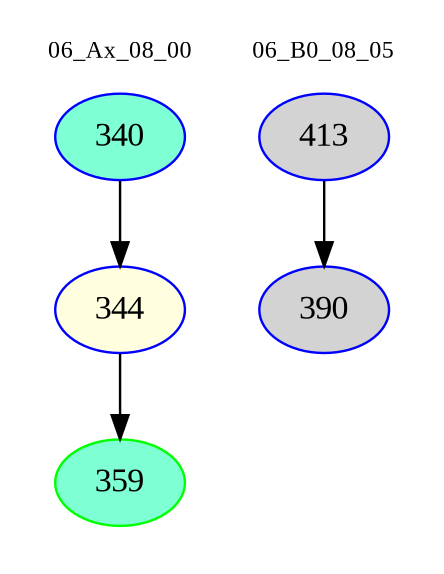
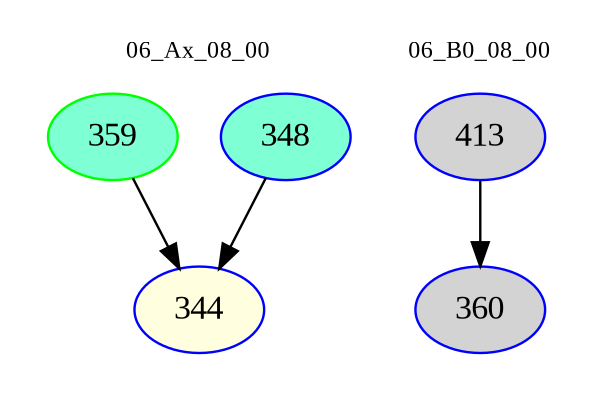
(324, 52) -> (480, 52)
(120, 137) -> (286, 137)
(324, 310) -> (480, 310)
(120, 384) -> (151, 213)
